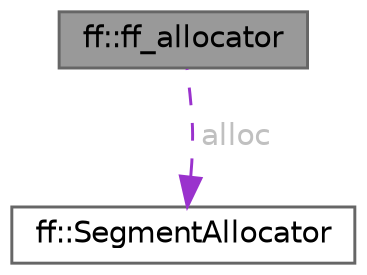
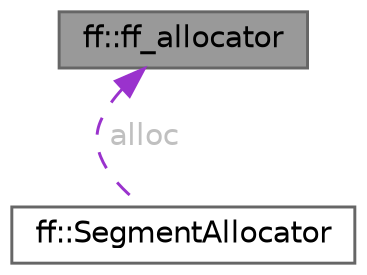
(192, 122) -> (99, 152)
